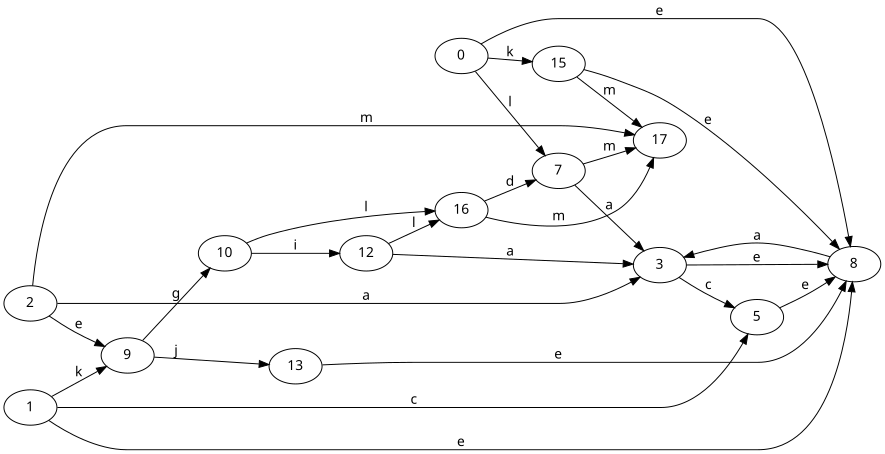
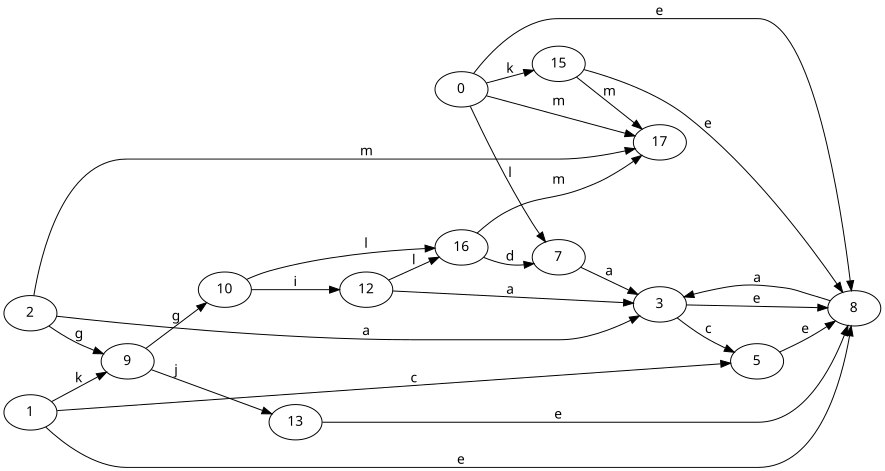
(605, 158) -> (556, 115)
(79, 325) -> (79, 334)
